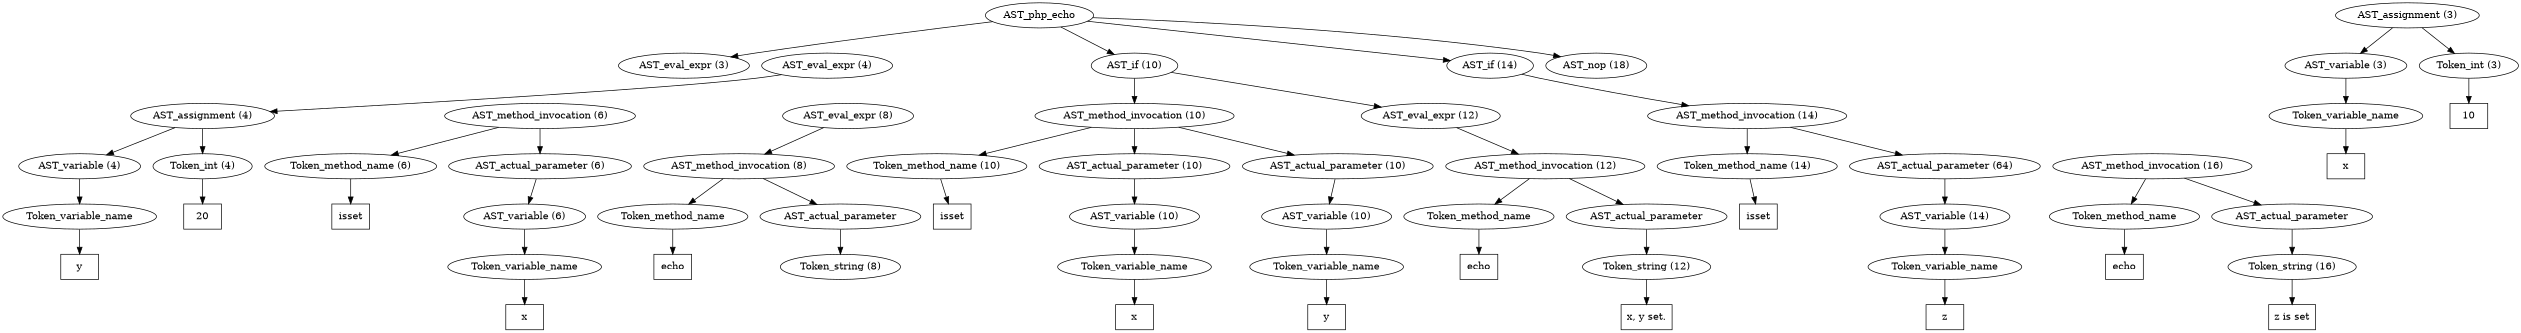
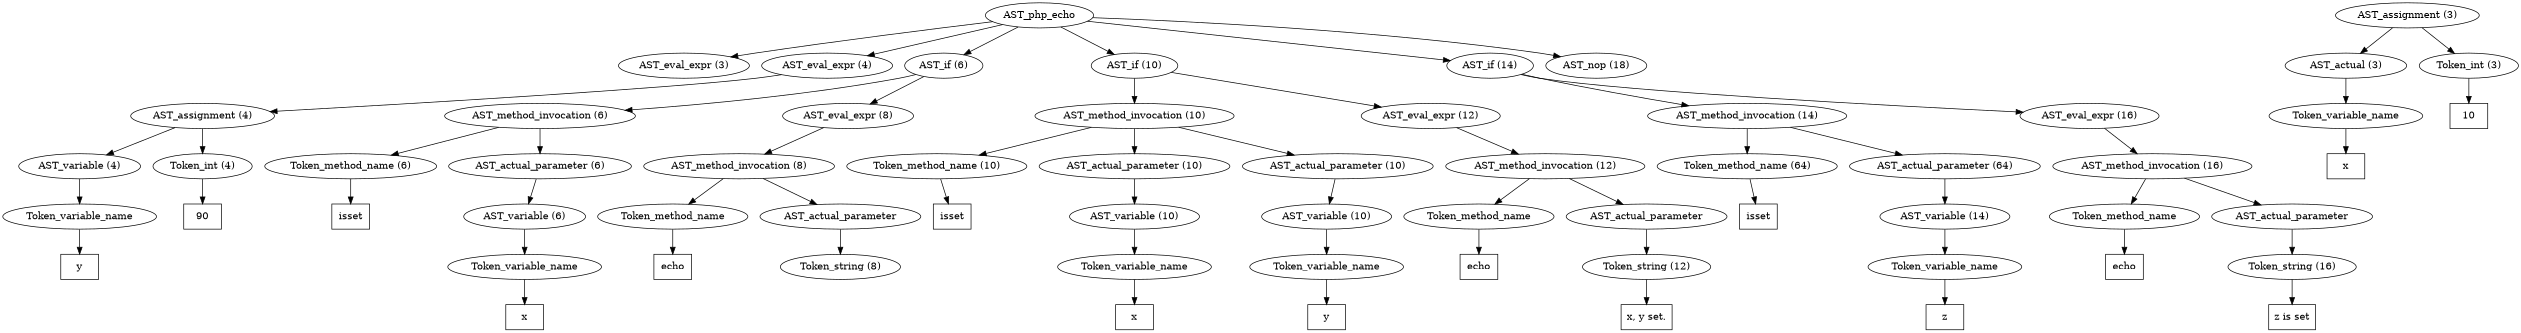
none -> (938, 39)
none -> (944, 66)
(2346, 66) -> (2346, 66)
none -> (2090, 116)
(1747, 166) -> (1747, 166)
(203, 217) -> (203, 217)
